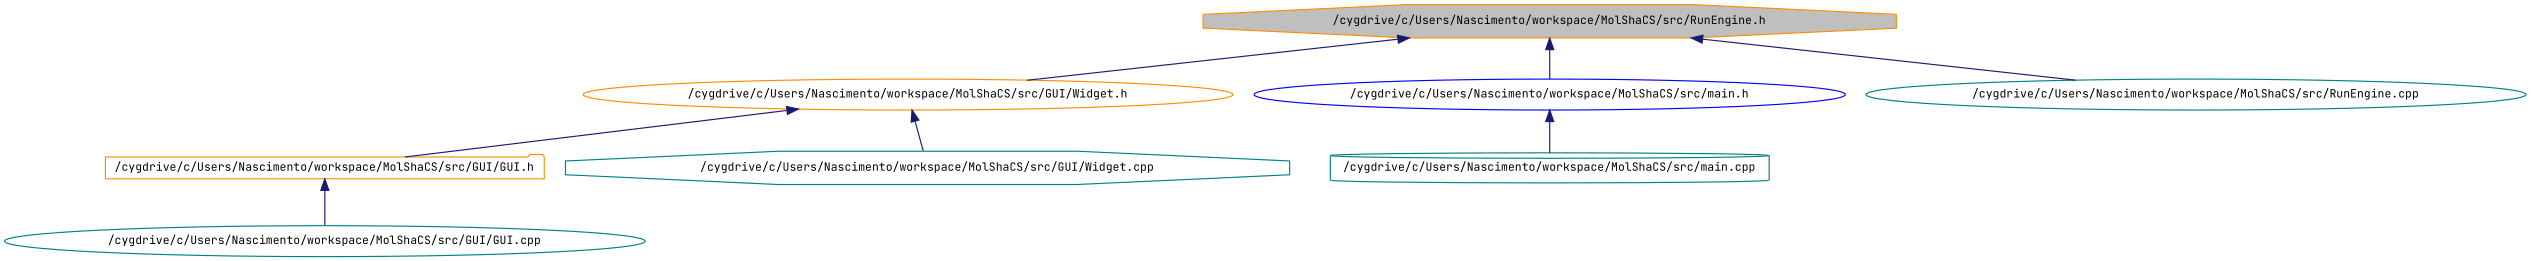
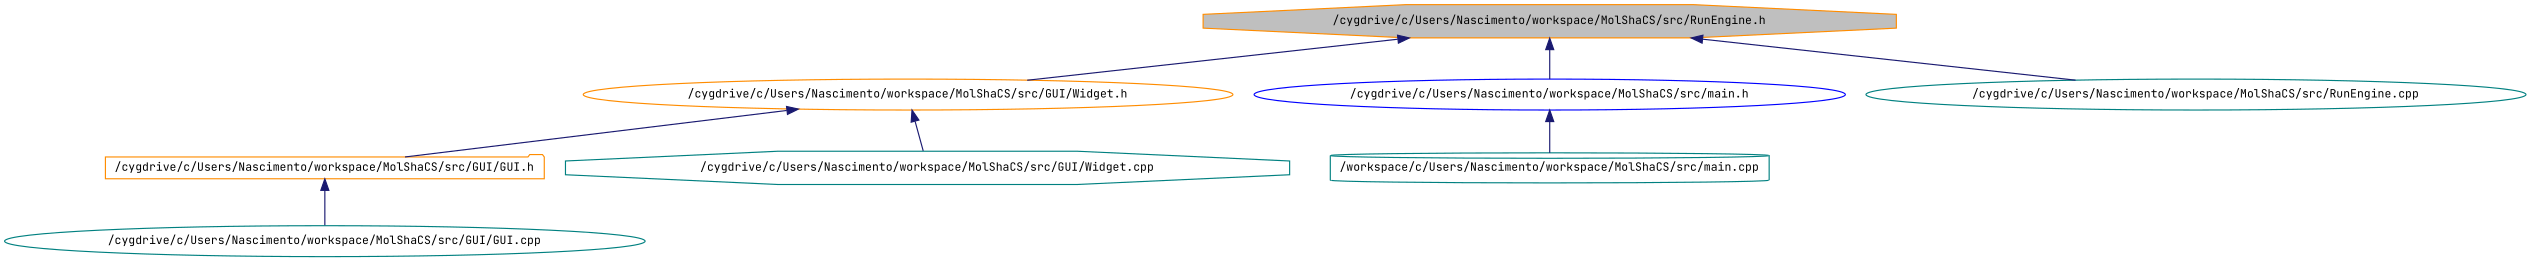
(1550, 168) -> (1550, 168)
